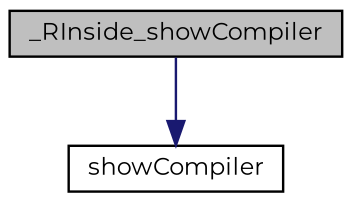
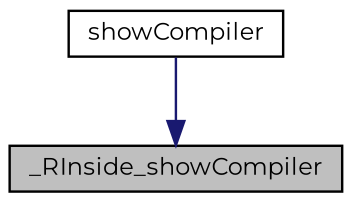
(176, 89) -> (176, 89)
